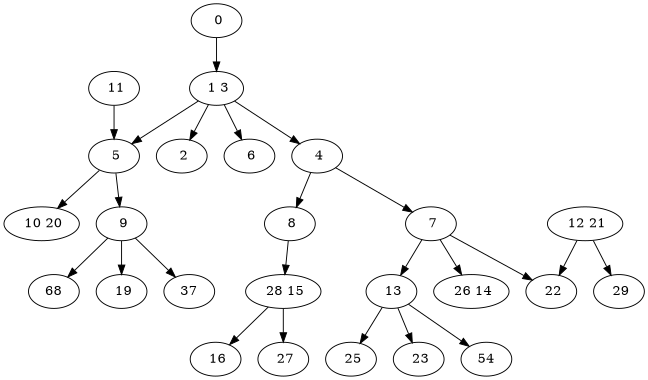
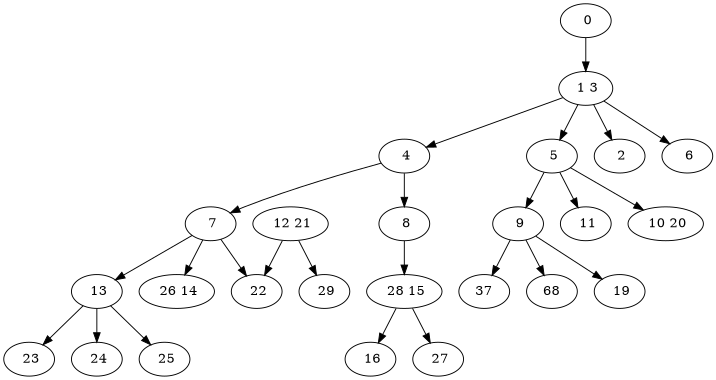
(114, 118) -> (567, 186)
(486, 359) -> (97, 359)
